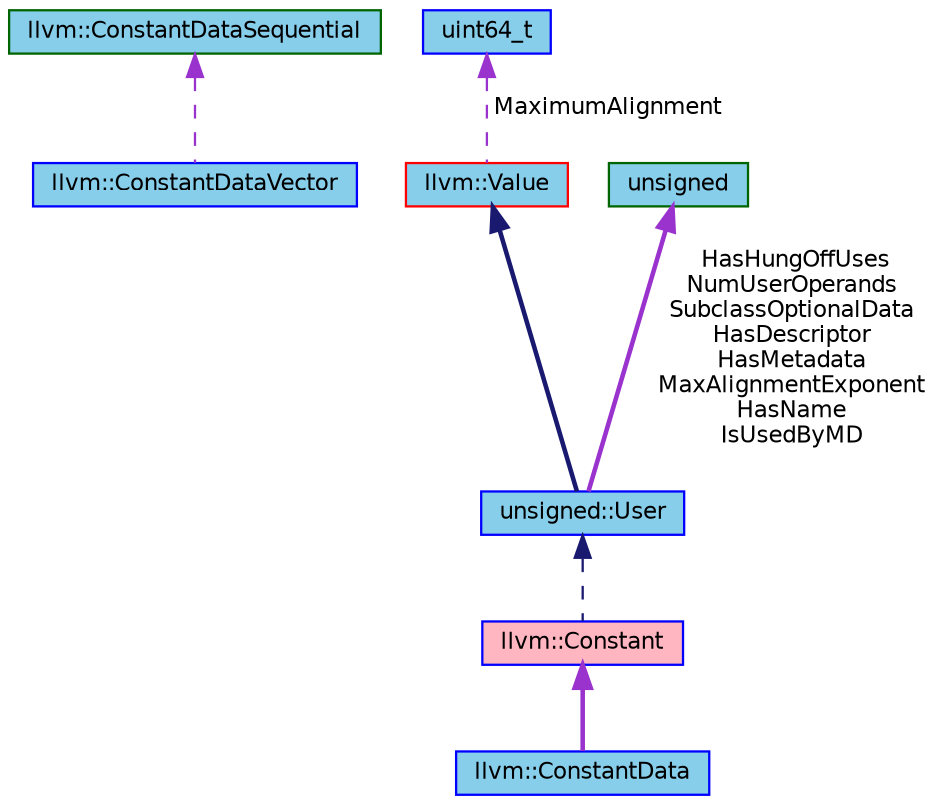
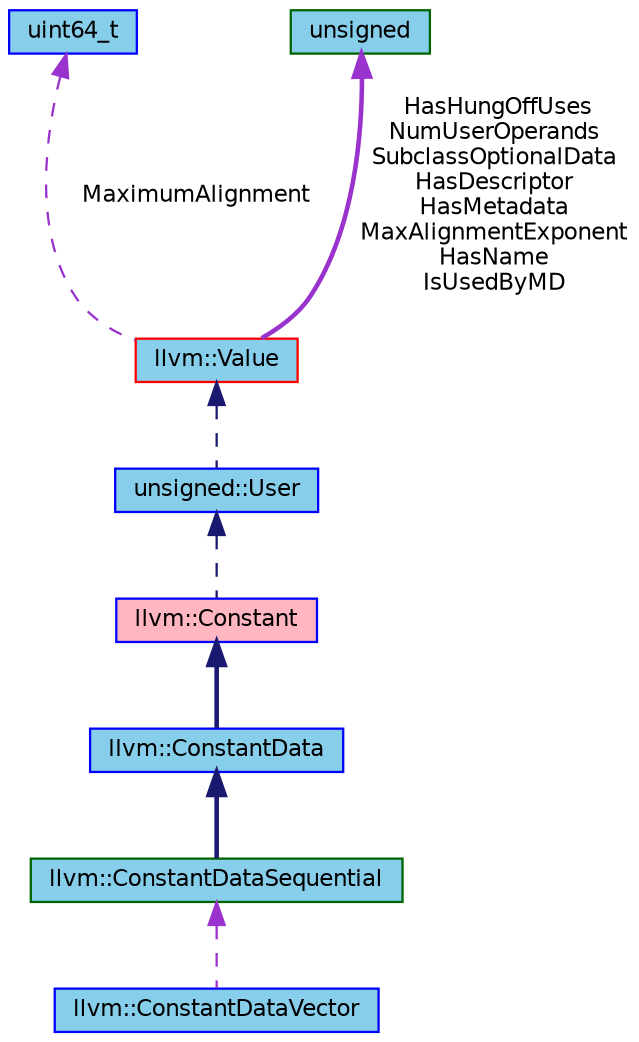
(538, 360) -> (217, 437)
(627, 360) -> (343, 222)
(583, 720) -> (217, 697)
none -> (217, 827)
